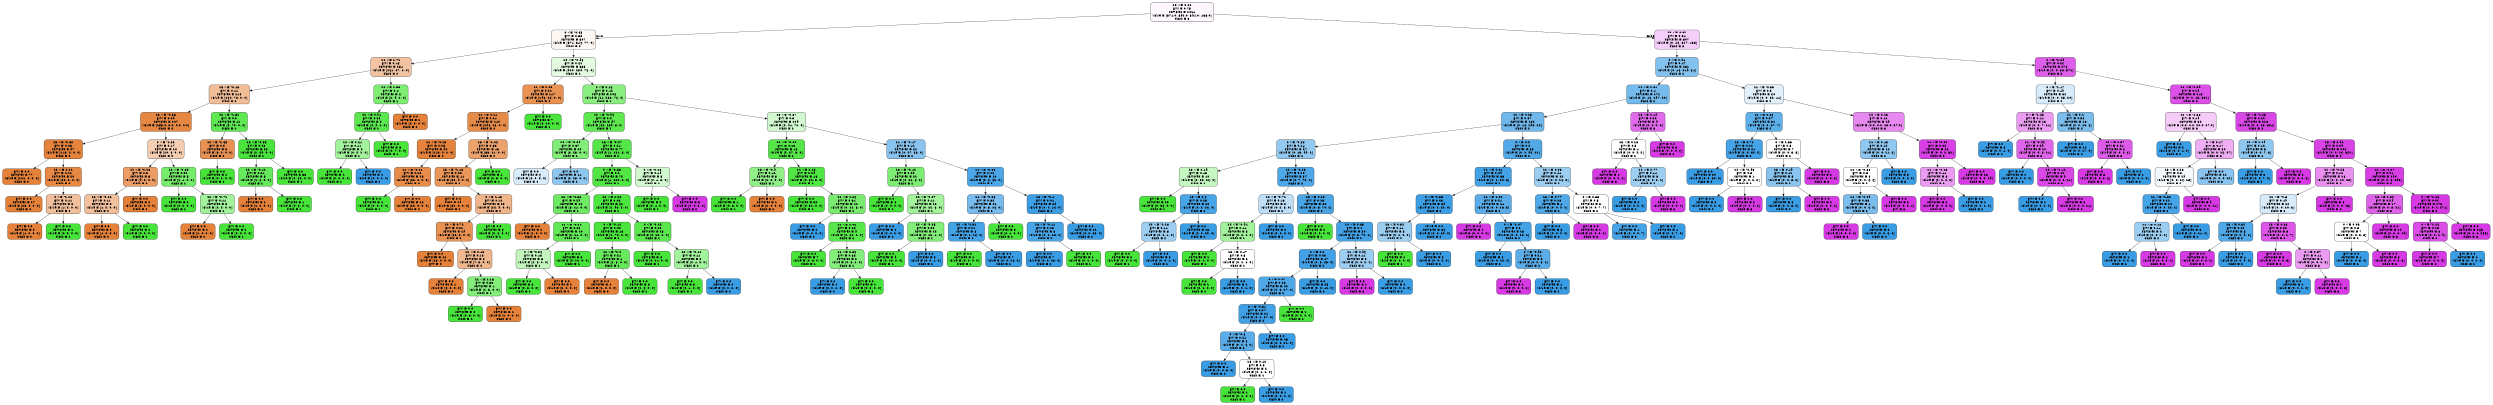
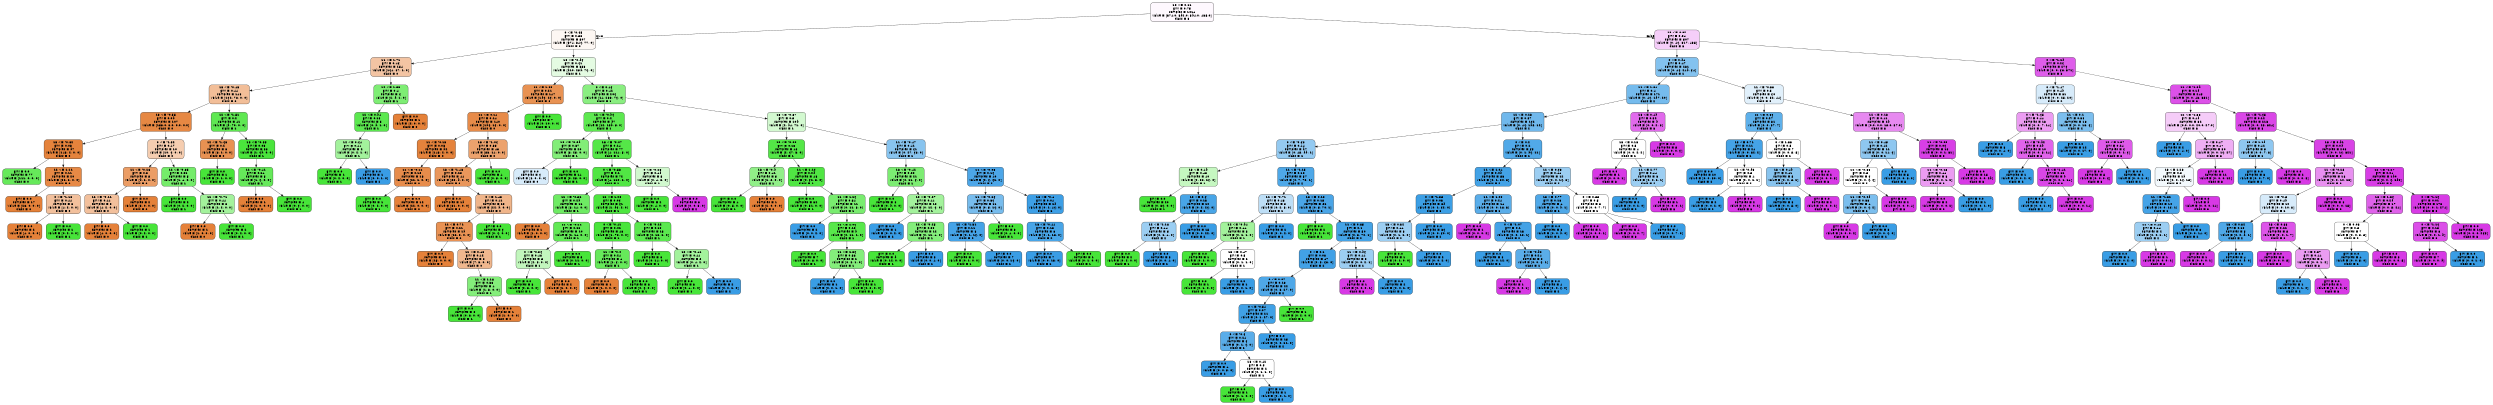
(391, 149) -> none
(22, 177) -> (22, 177)
(295, 177) -> none
(571, 177) -> (571, 177)
(2216, 177) -> (2216, 177)
(453, 204) -> (453, 204)
(2202, 204) -> (2202, 204)
(1086, 232) -> none
(1434, 232) -> (1434, 232)
(1629, 232) -> (1629, 232)
(2391, 232) -> none
(435, 259) -> (435, 259)
(446, 286) -> none
(1318, 286) -> none
